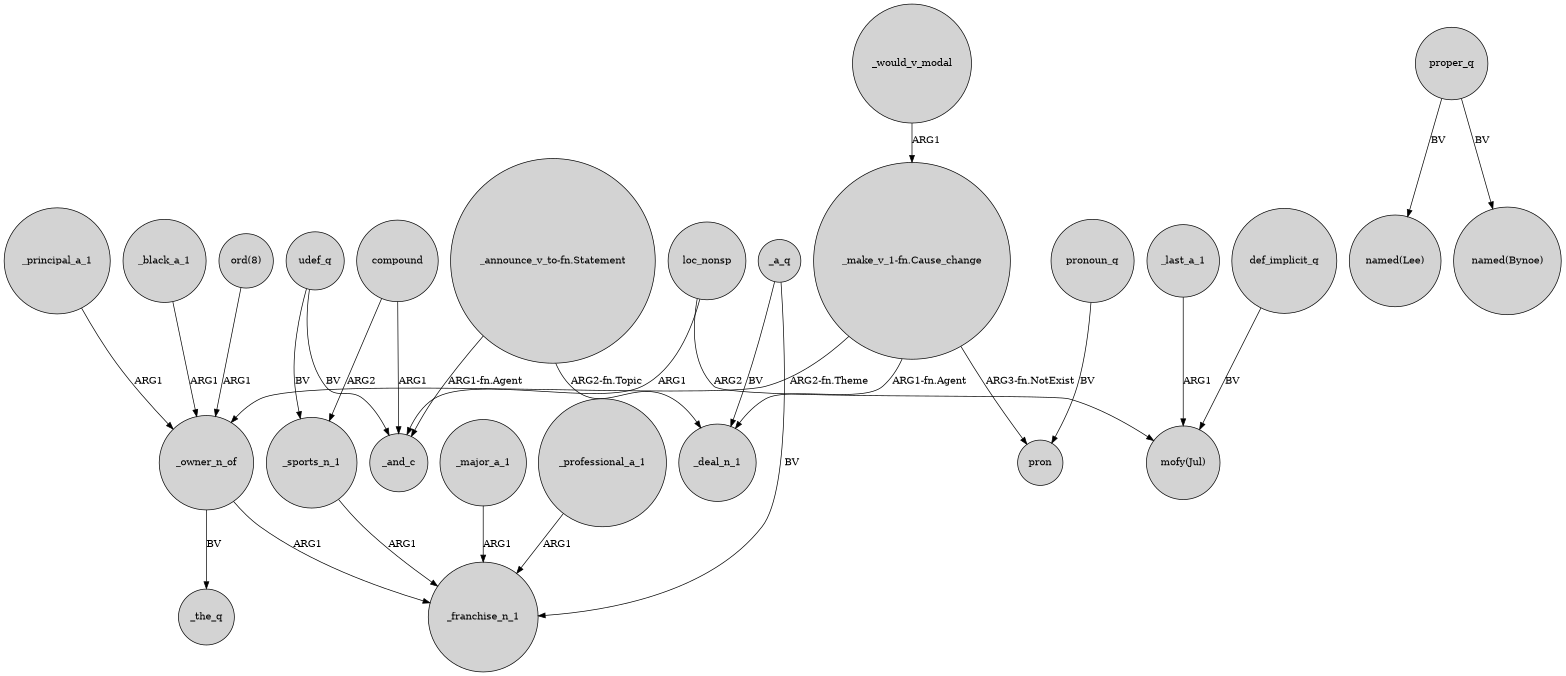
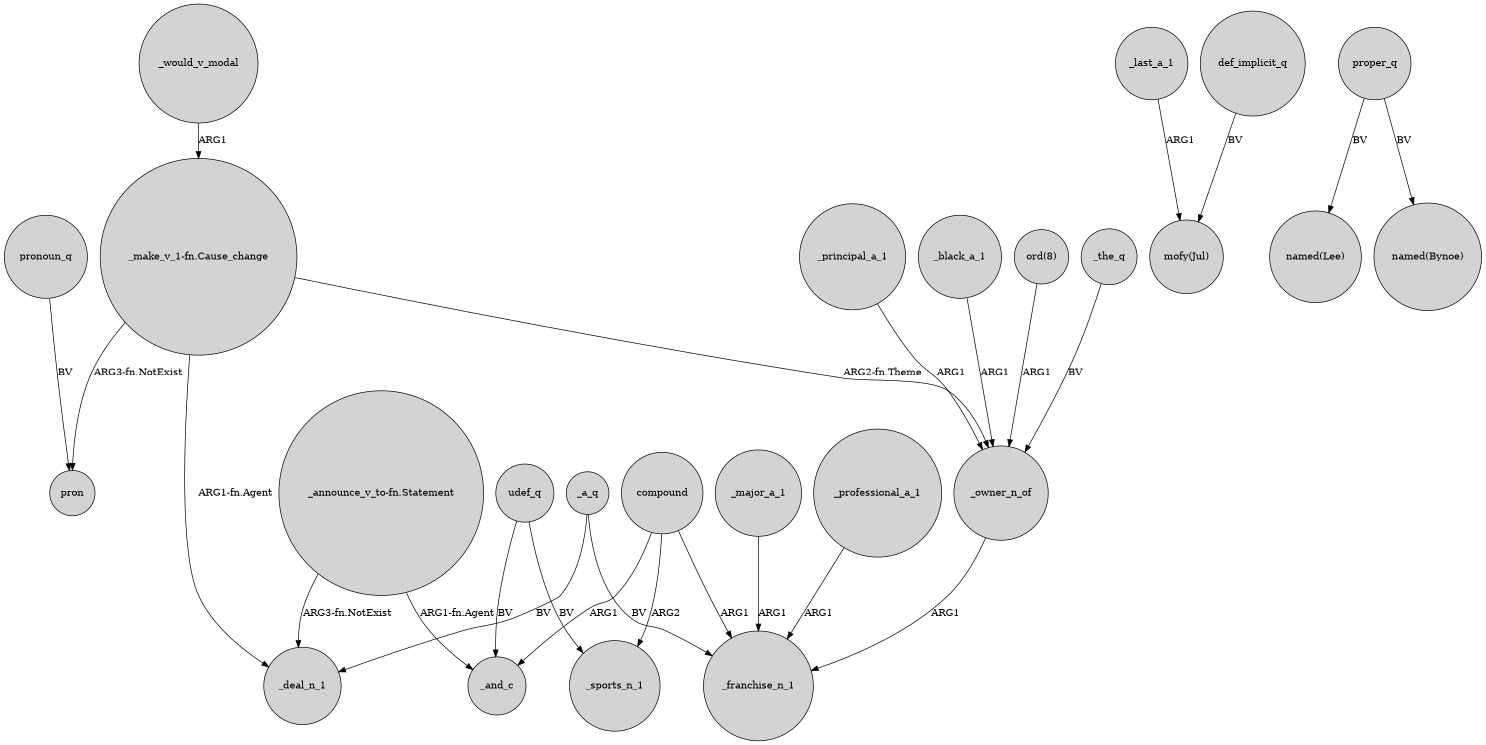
(707, 261) -> none
(607, 381) -> (347, 613)
(382, 544) -> (702, 582)
(206, 546) -> (1070, 367)
